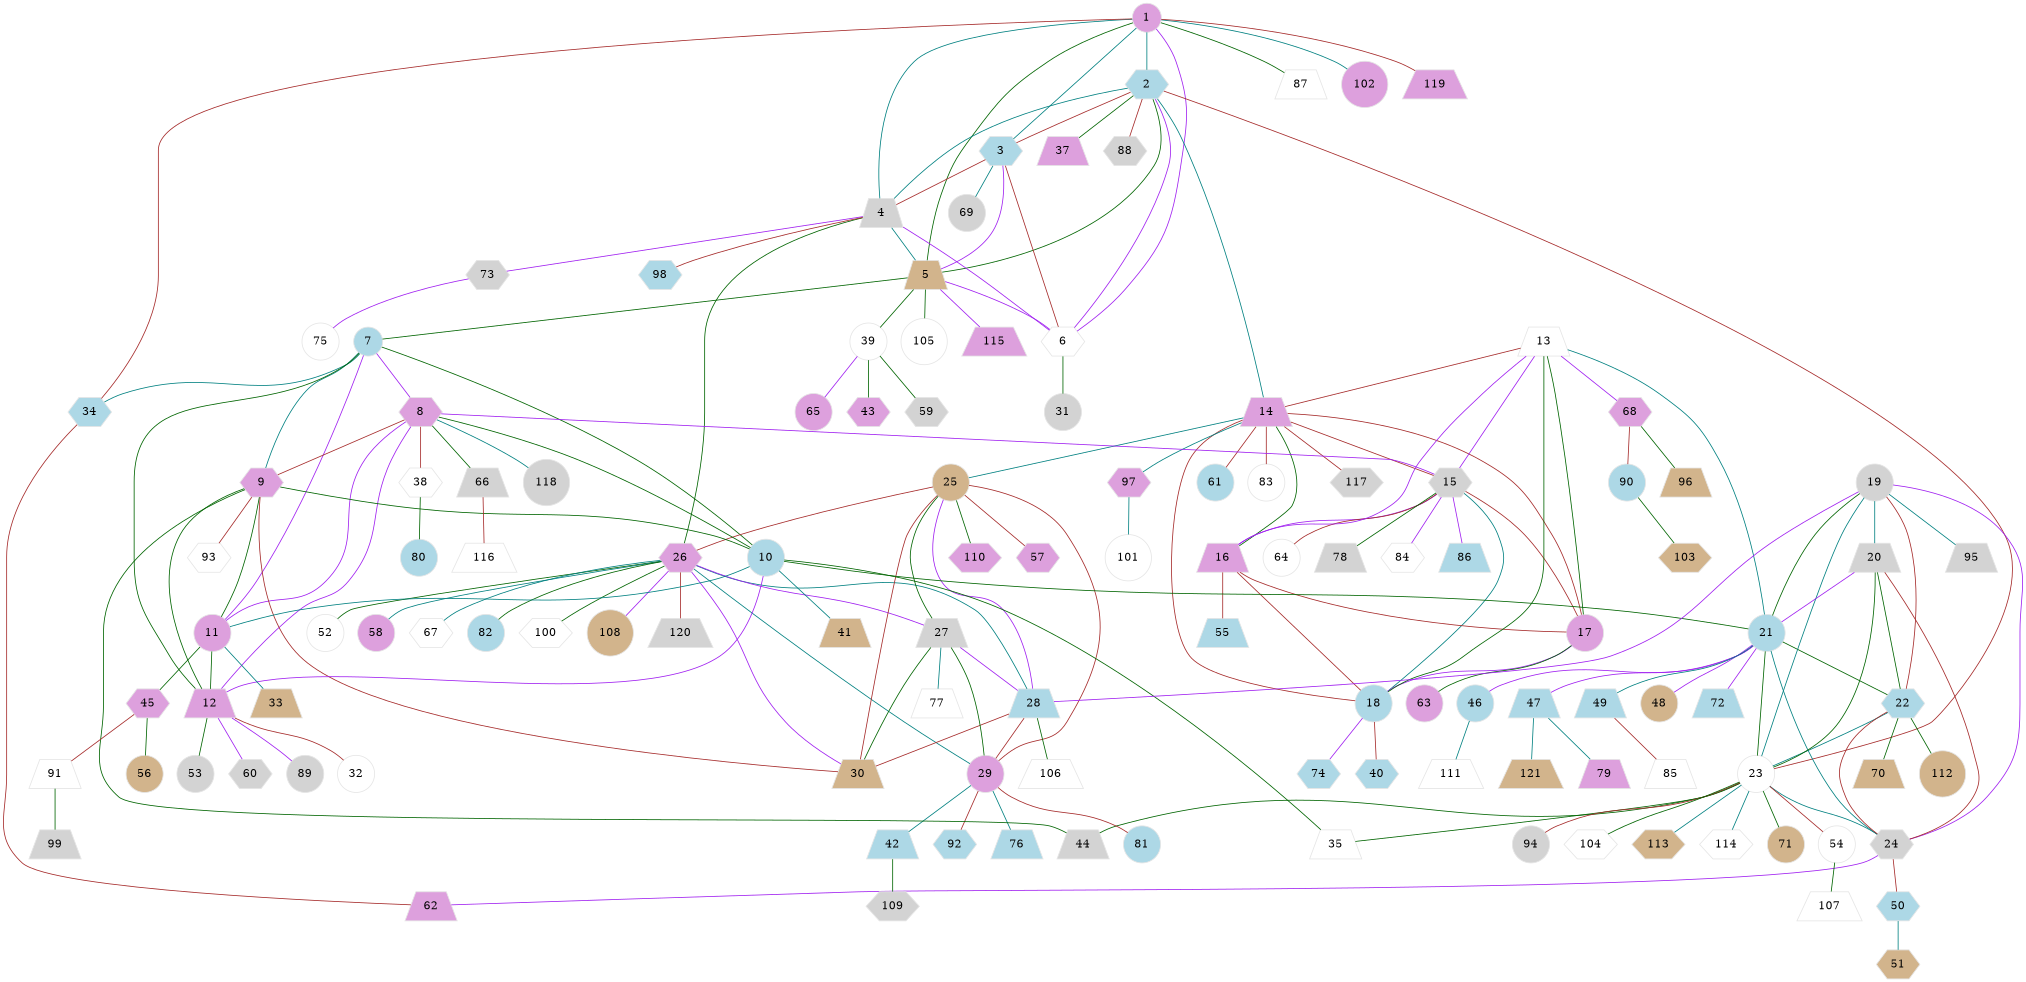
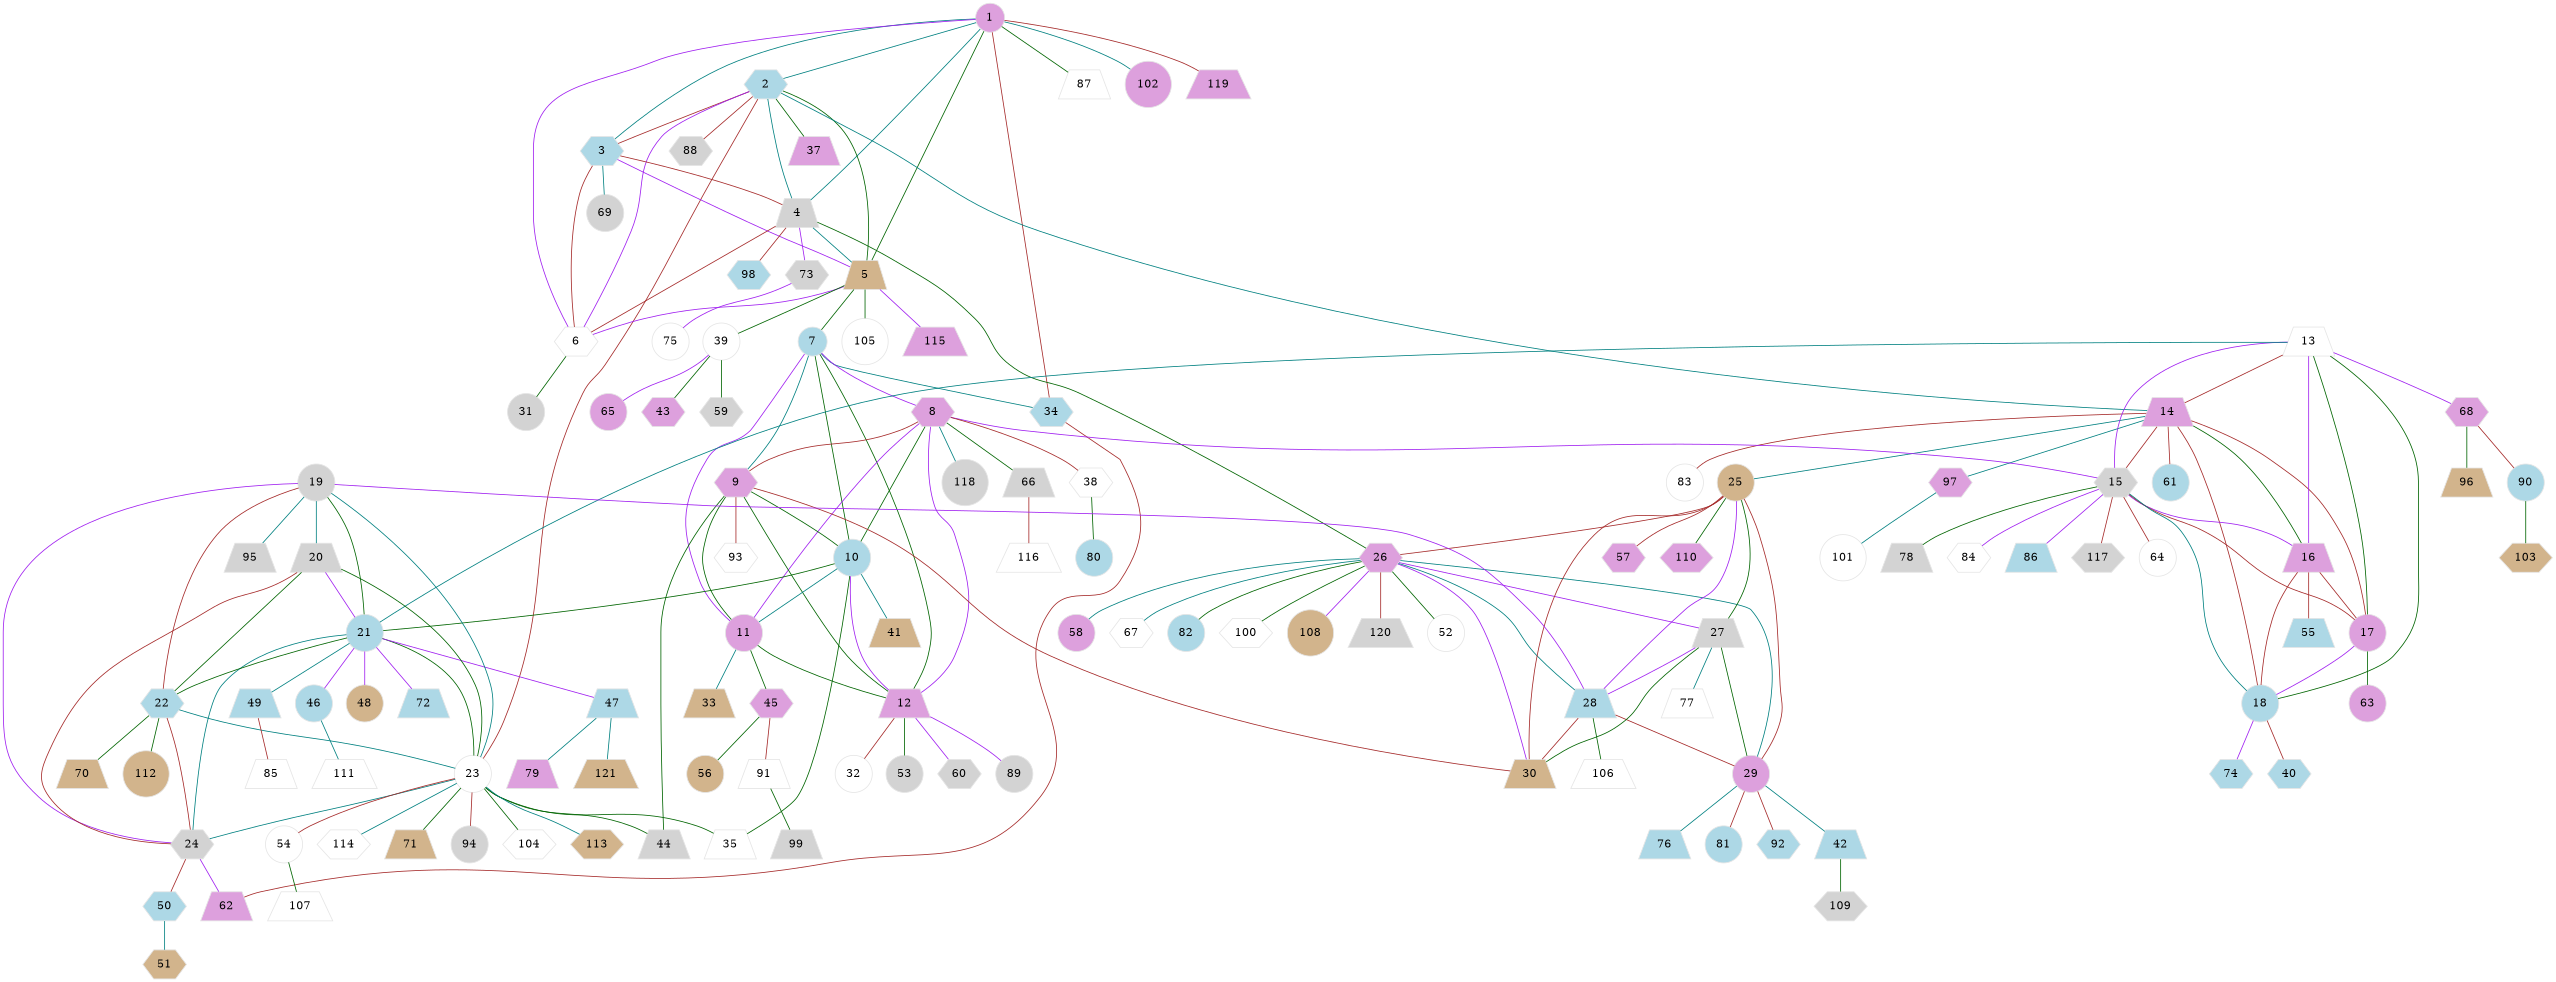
(978, 276) -> (683, 279)
(1313, 448) -> (2107, 520)
(1786, 844) -> (411, 844)
